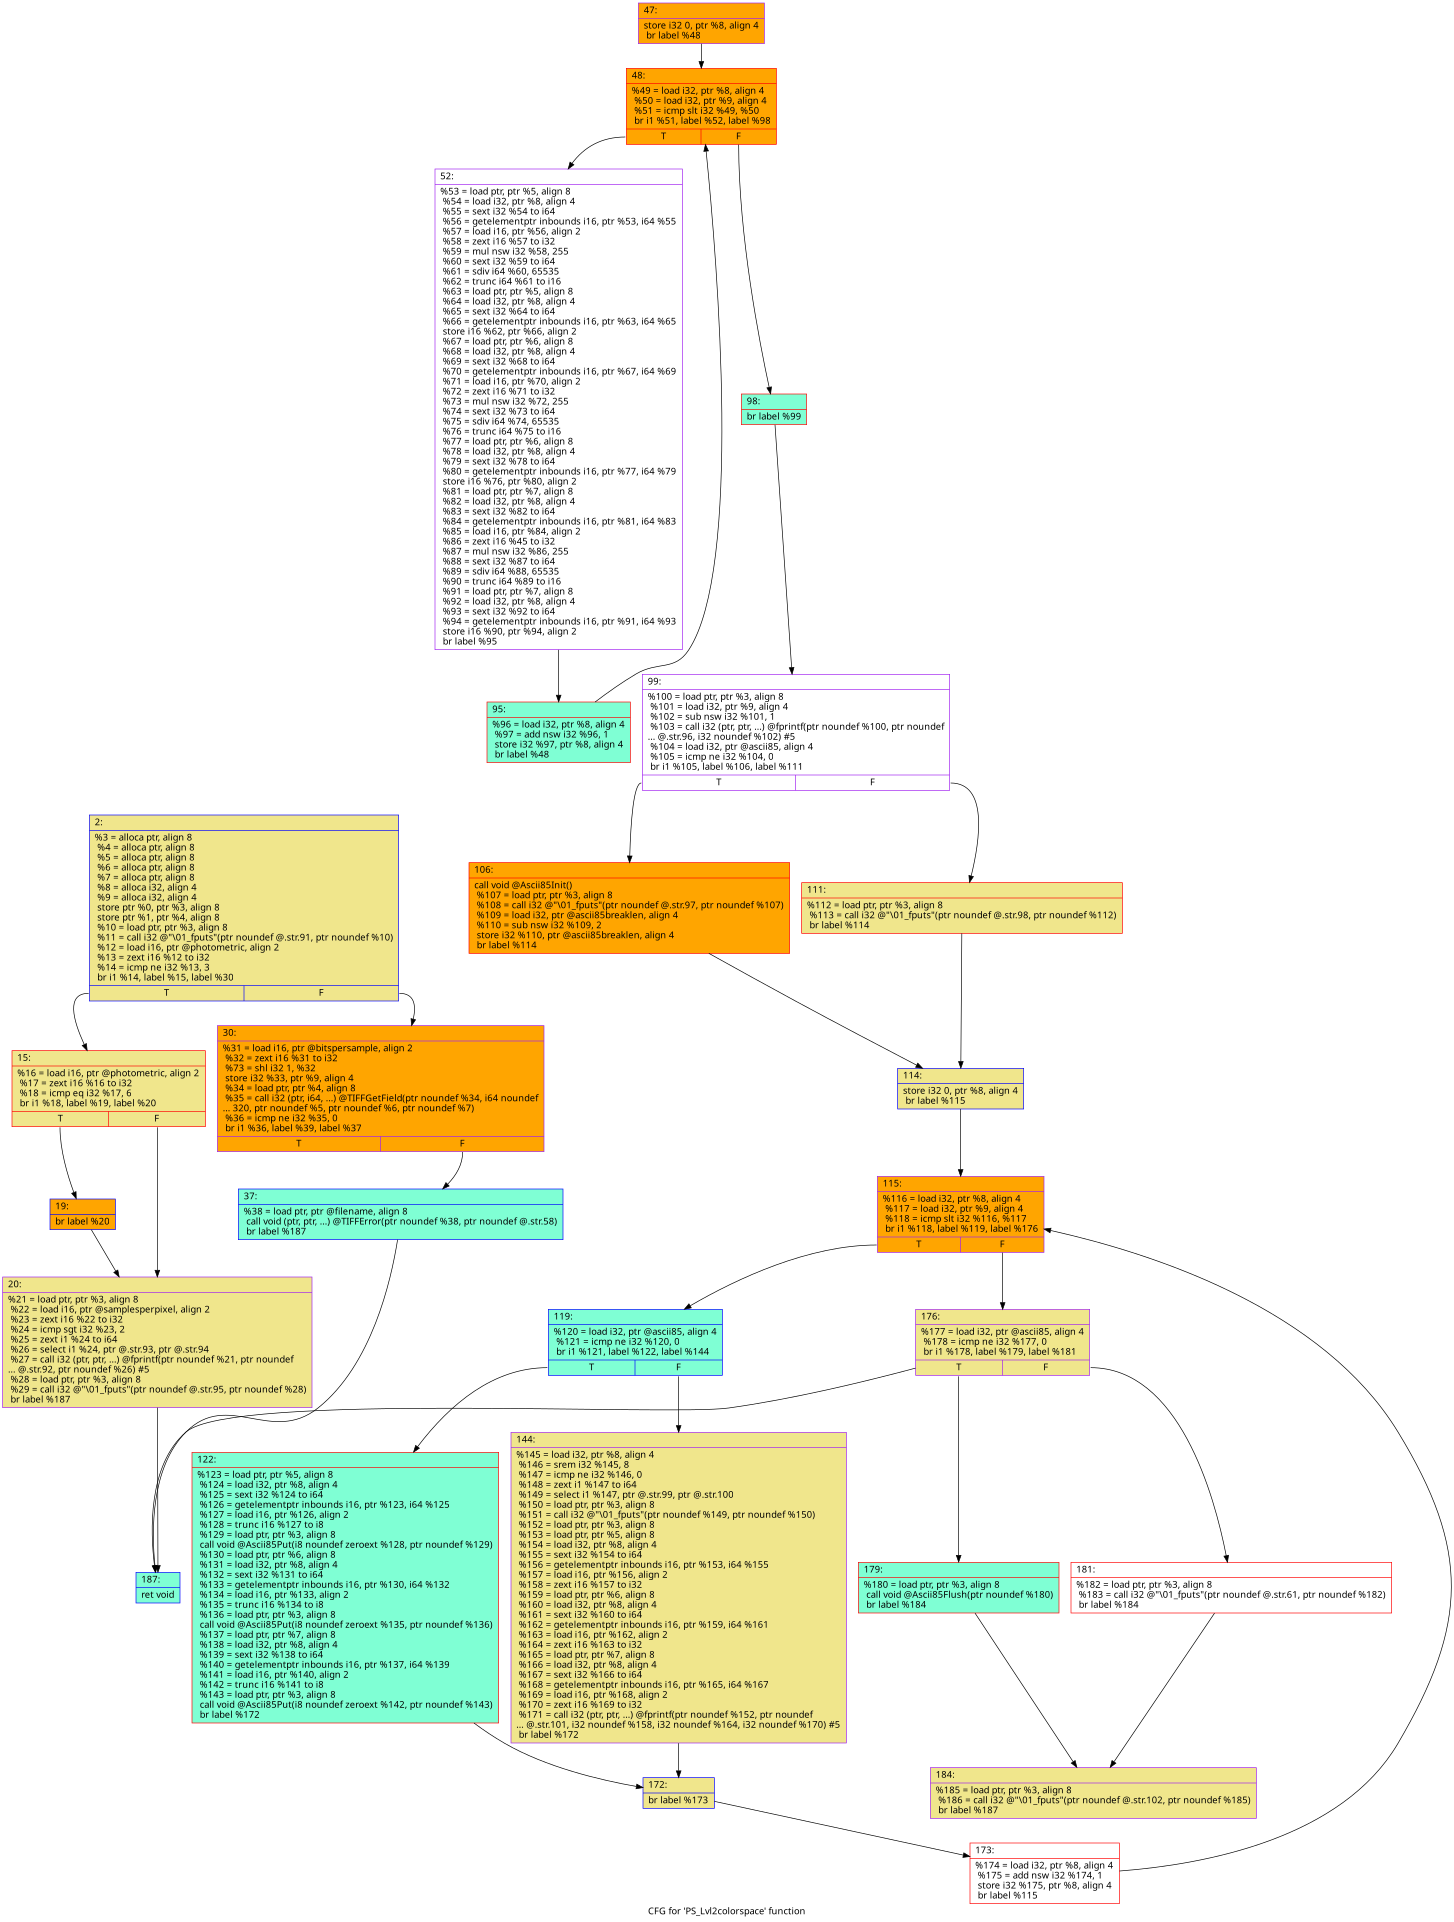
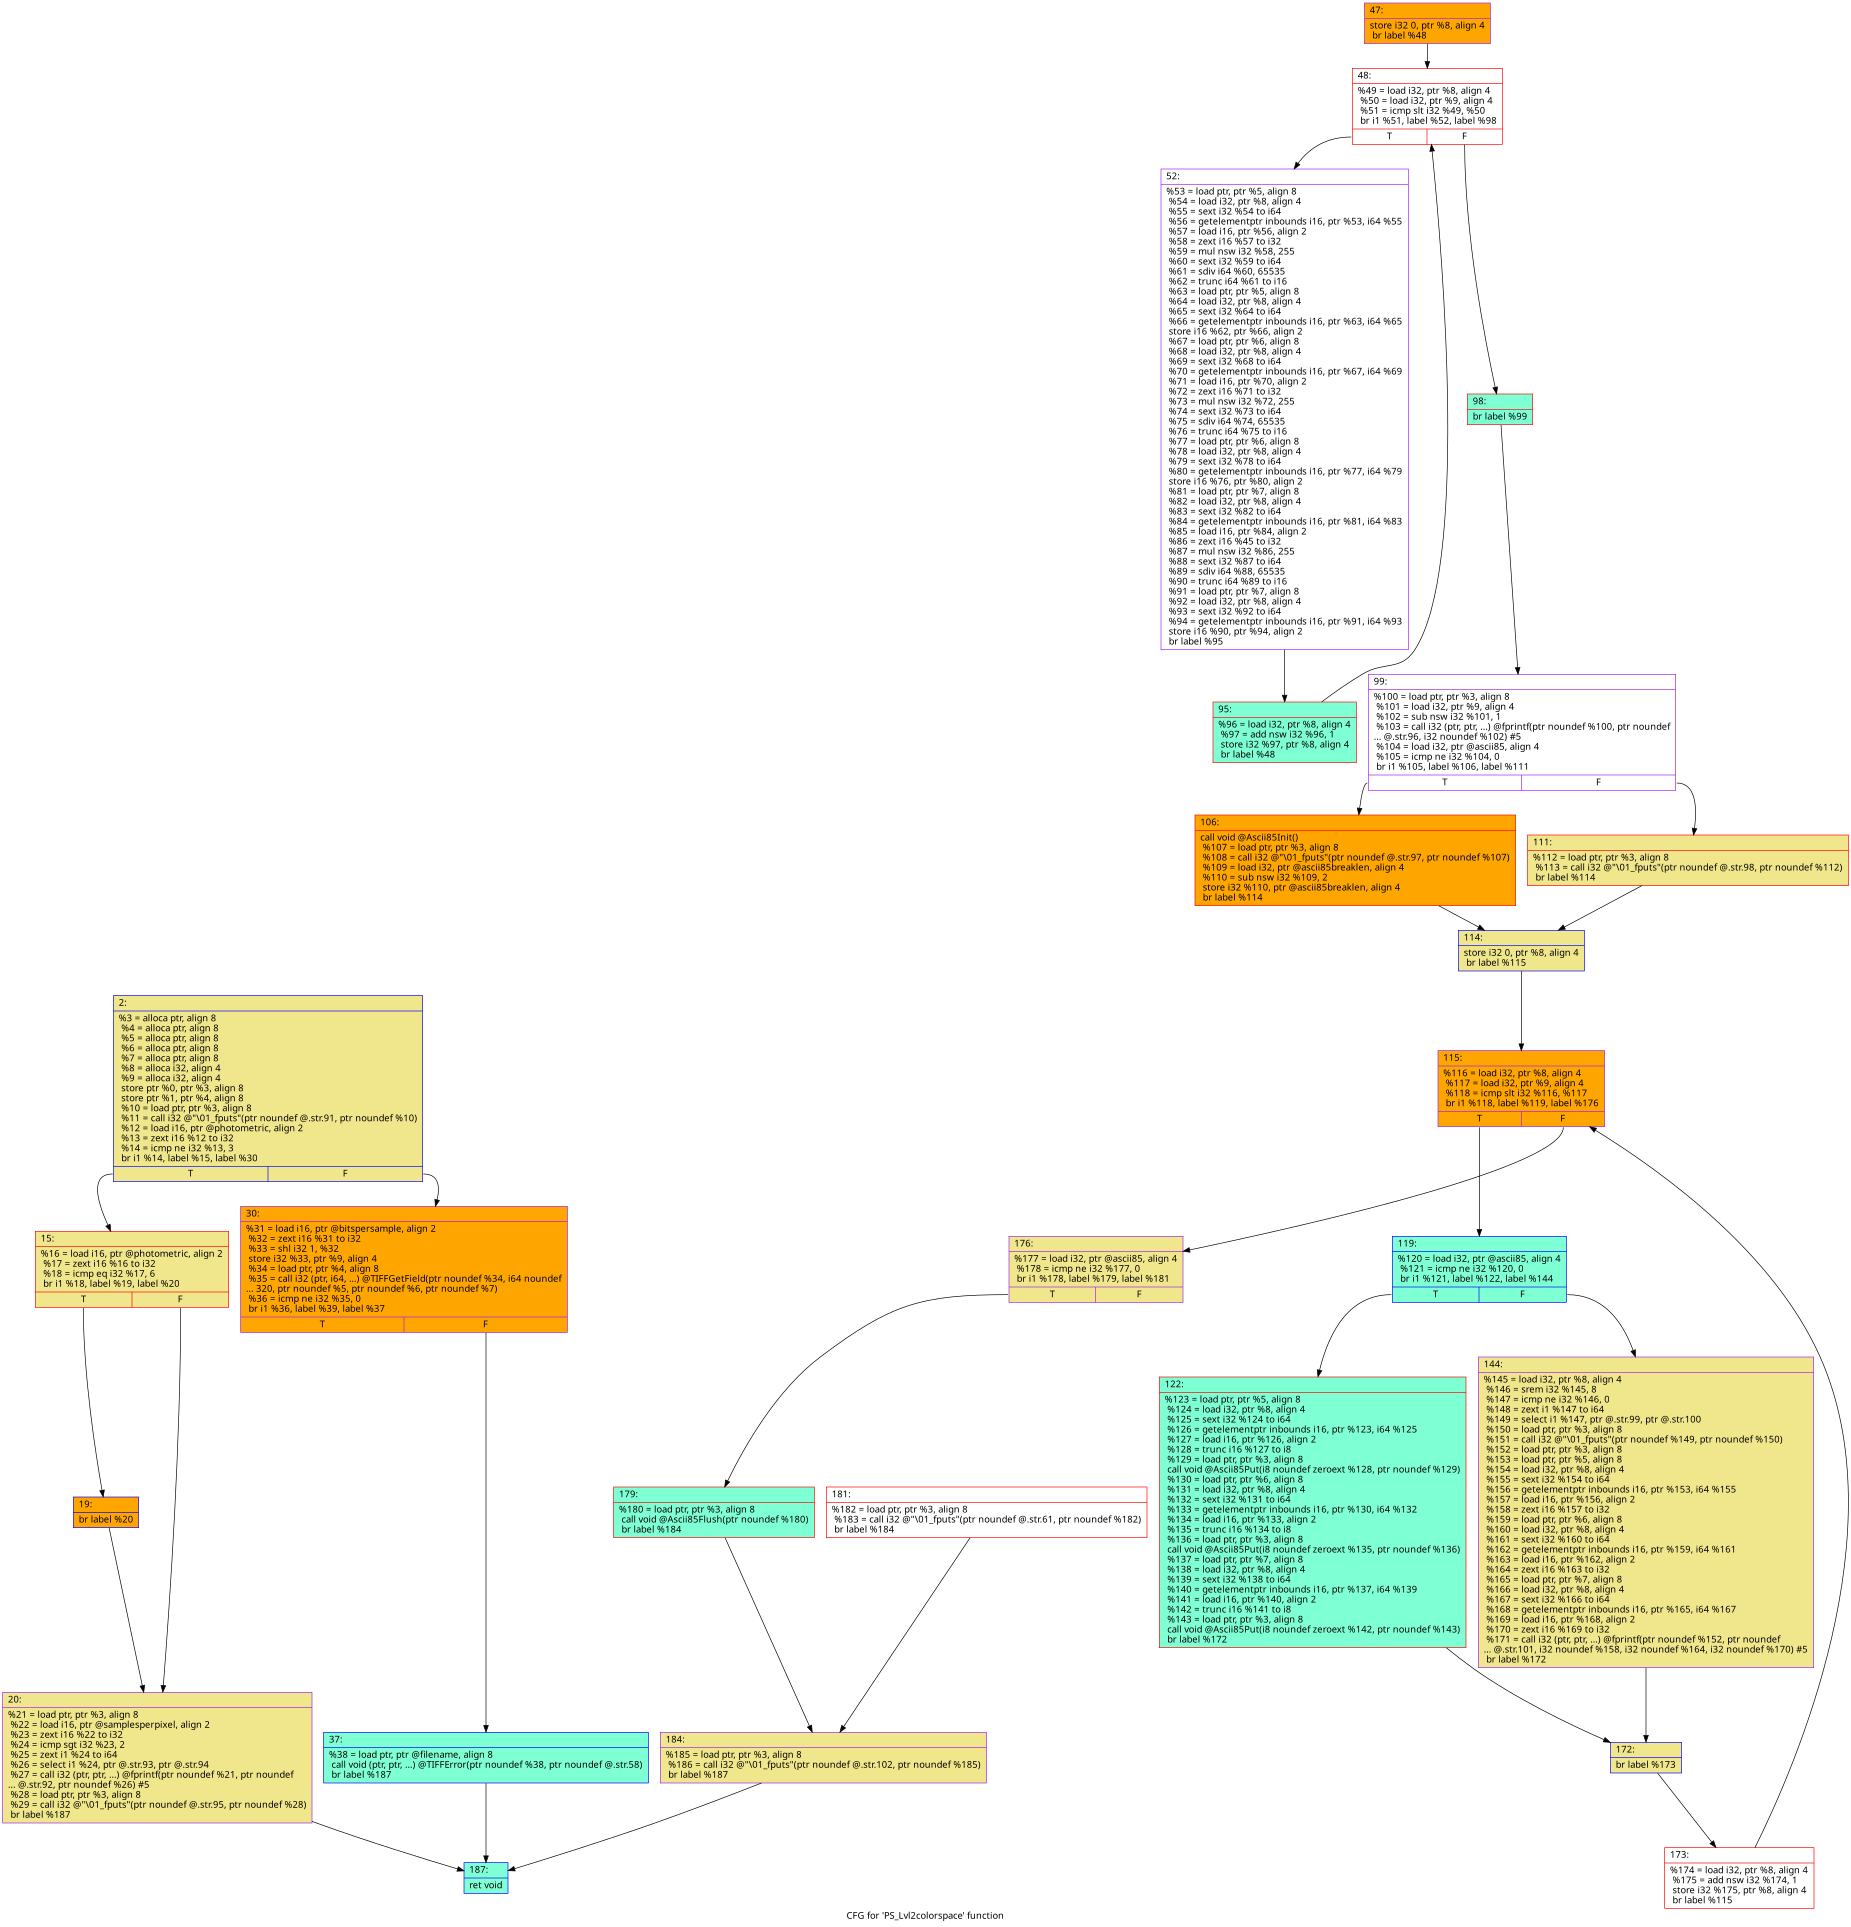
(701, 106) -> (1427, 106)
(269, 1068) -> (293, 1249)
(481, 1408) -> (639, 1829)
(1186, 1438) -> none
